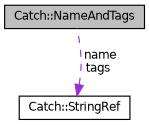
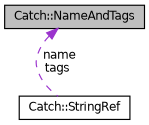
(81, 56) -> (37, 68)
